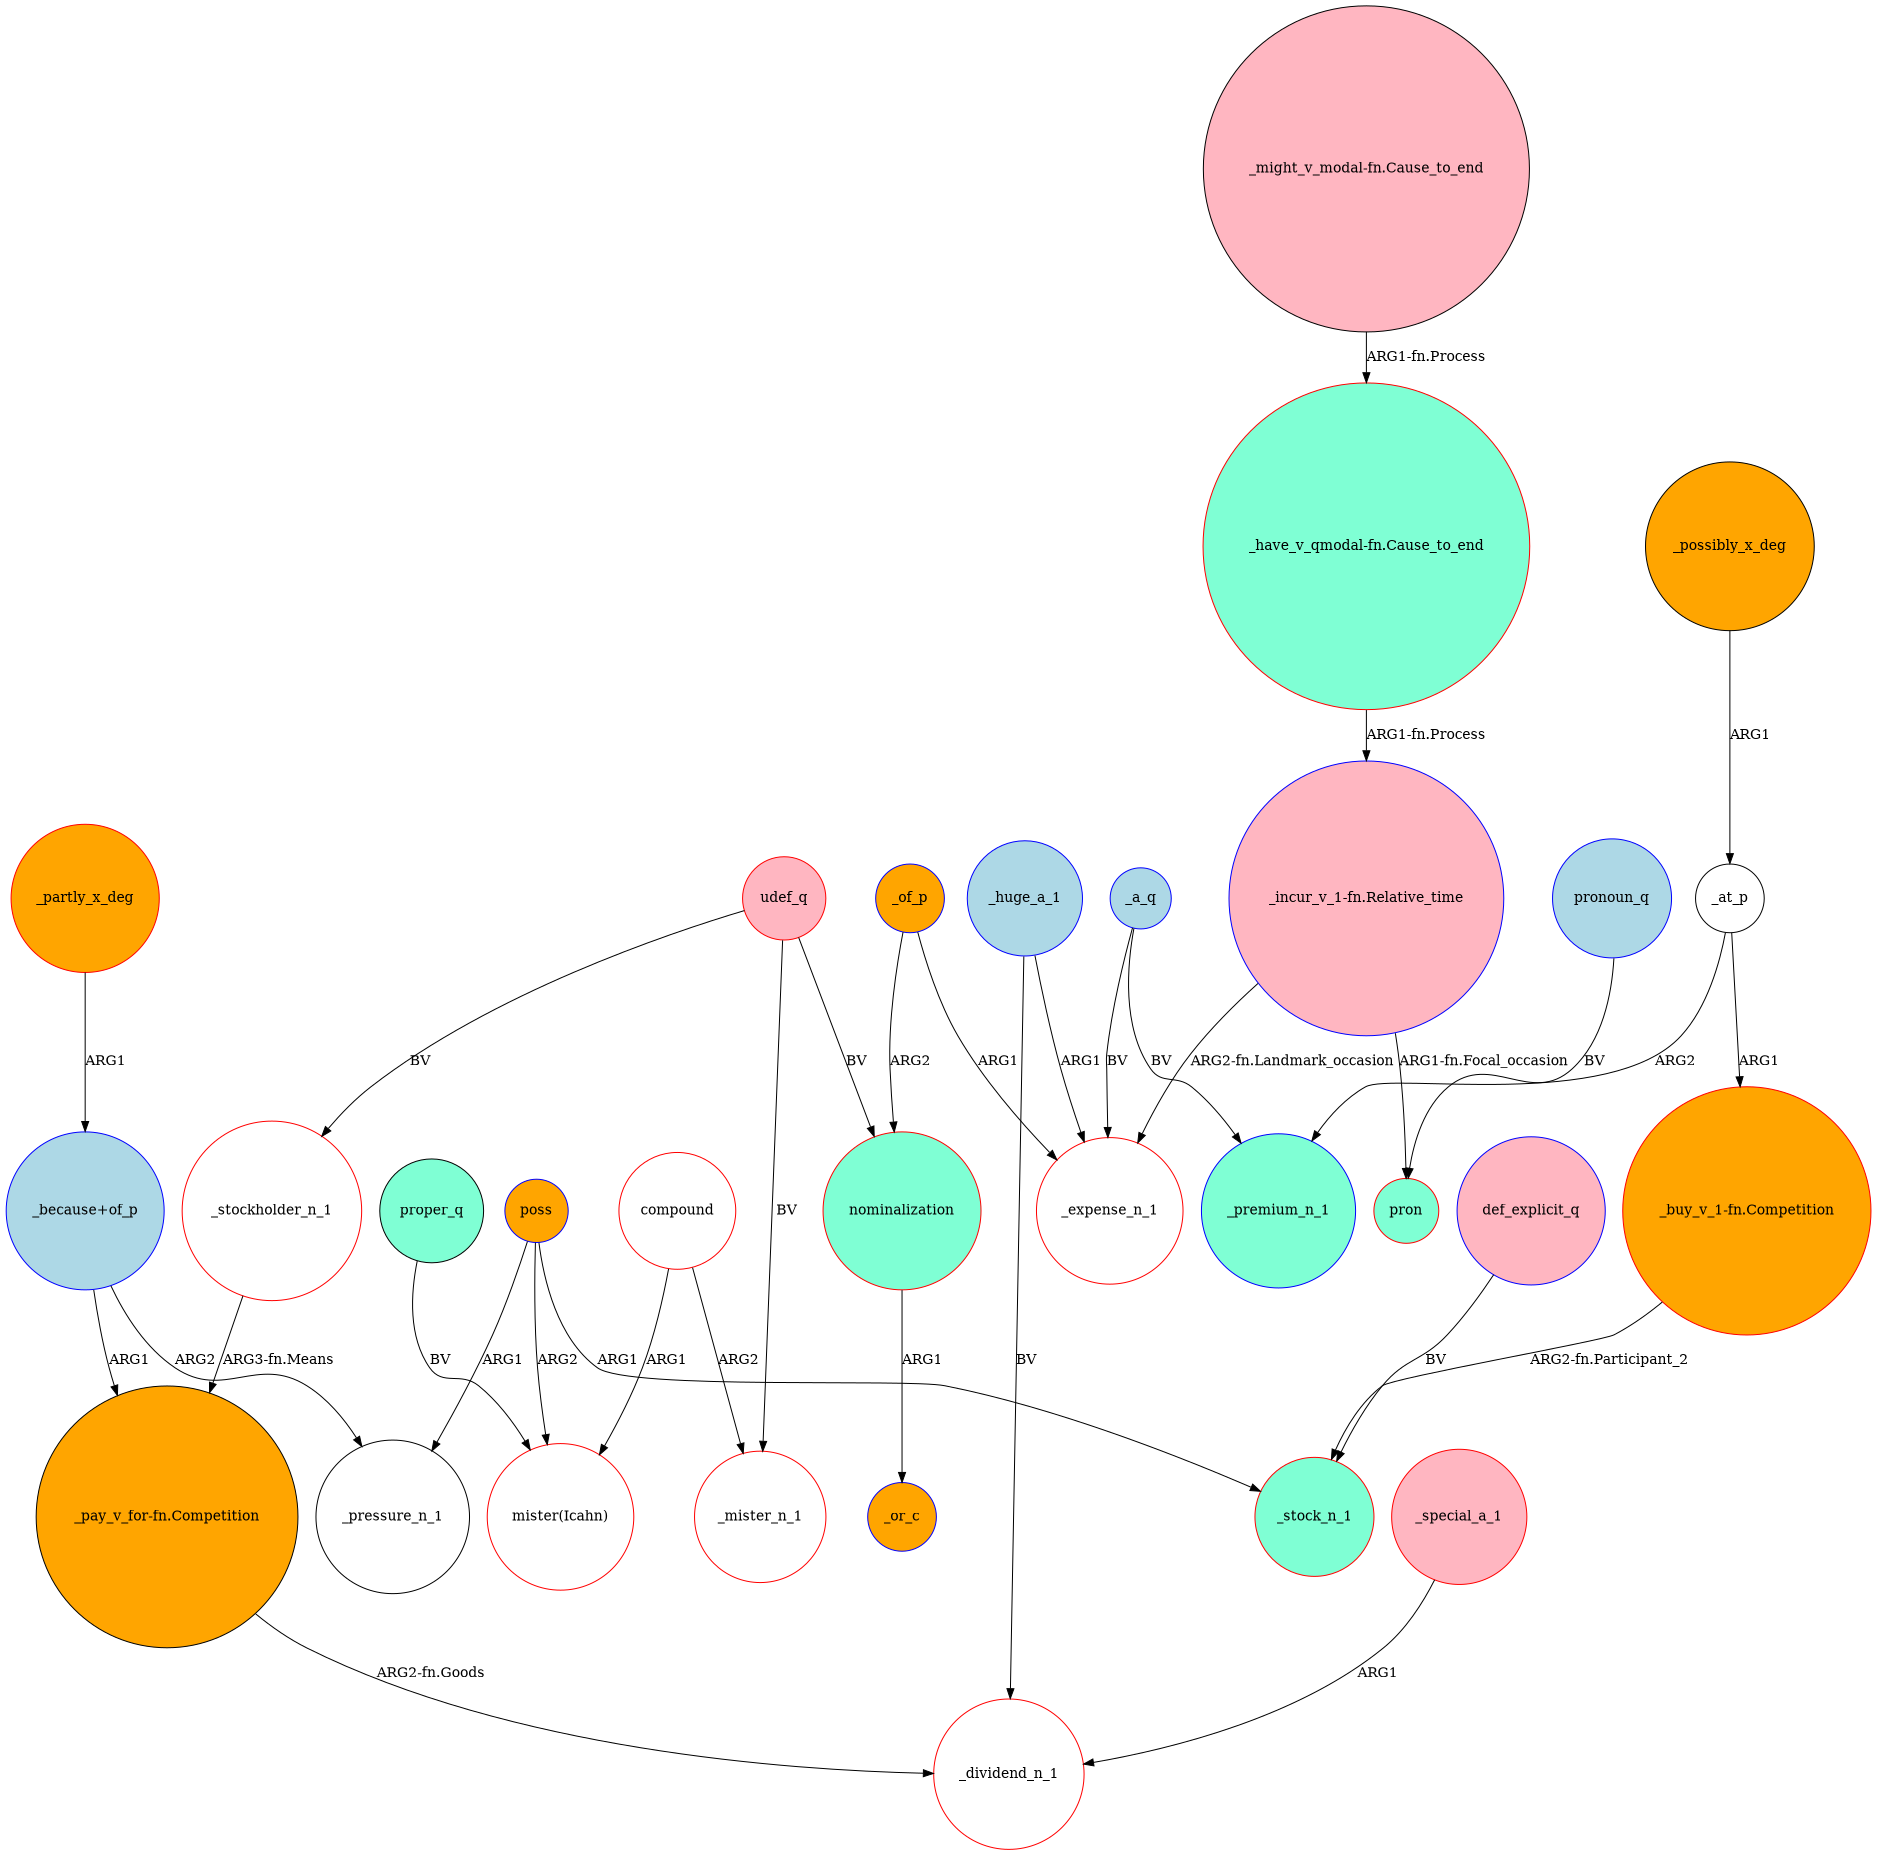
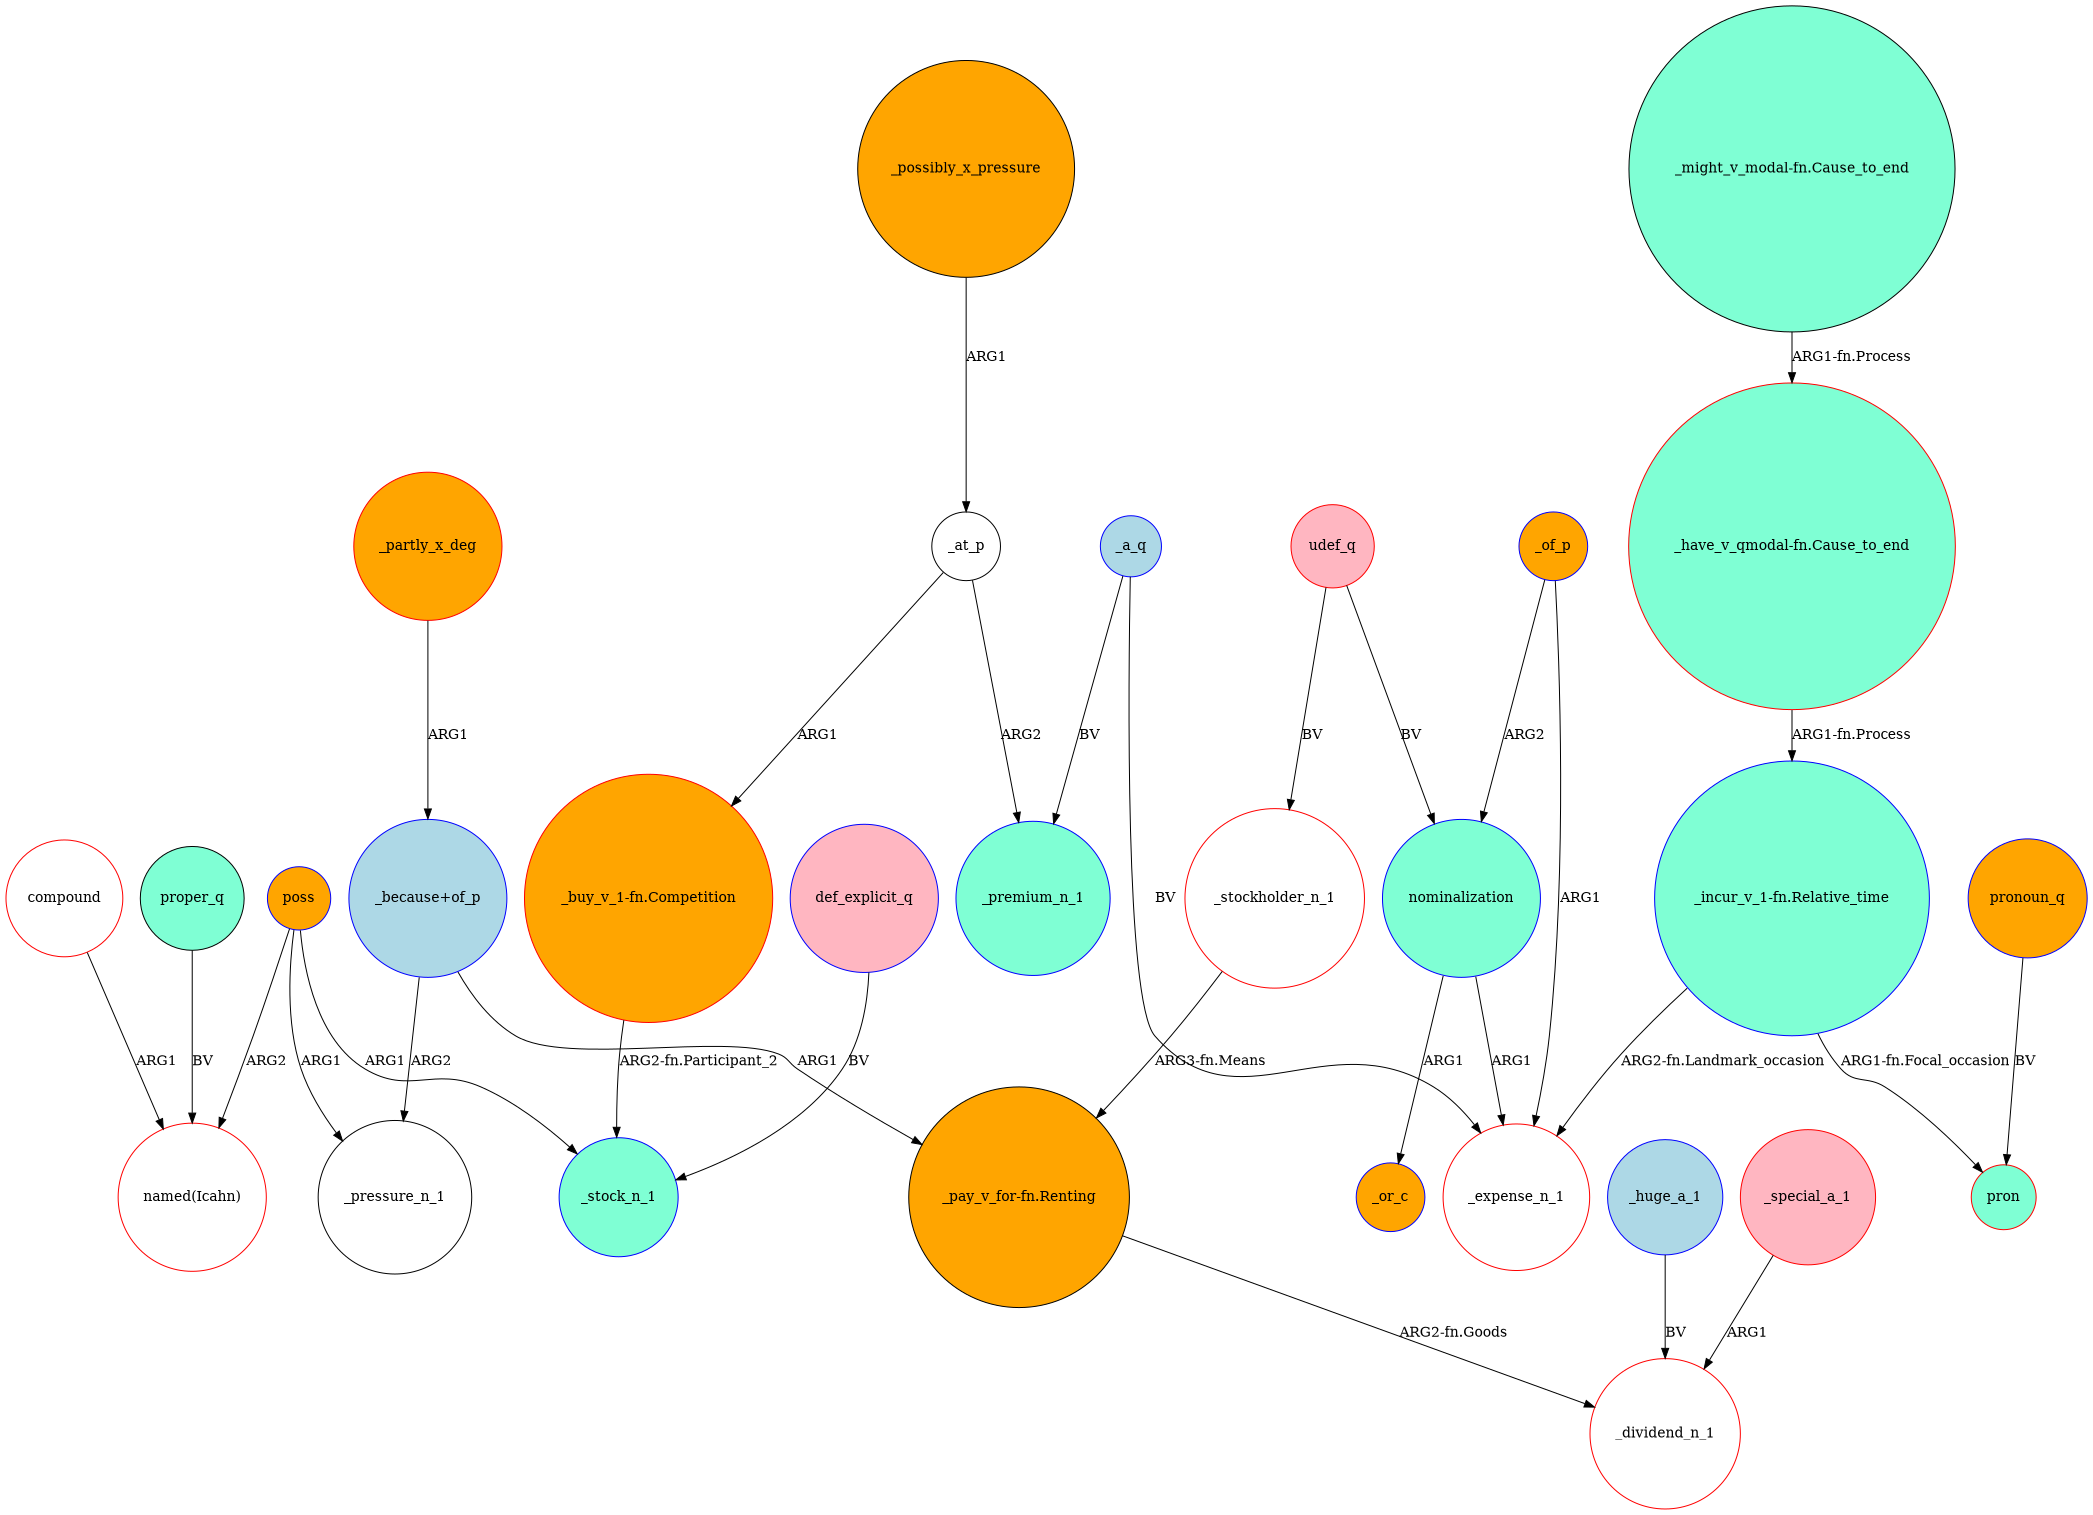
(1366, 169) -> (1792, 169)
(1730, 546) -> (966, 169)
(1366, 898) -> (1792, 898)
(1612, 898) -> (2028, 898)
(1055, 1045) -> (1489, 1046)
(902, 1211) -> (1461, 898)
(167, 1517) -> (1019, 1197)
(561, 1517) -> (192, 1197)
(760, 1517) -> none
(1314, 1517) -> (619, 1197)
